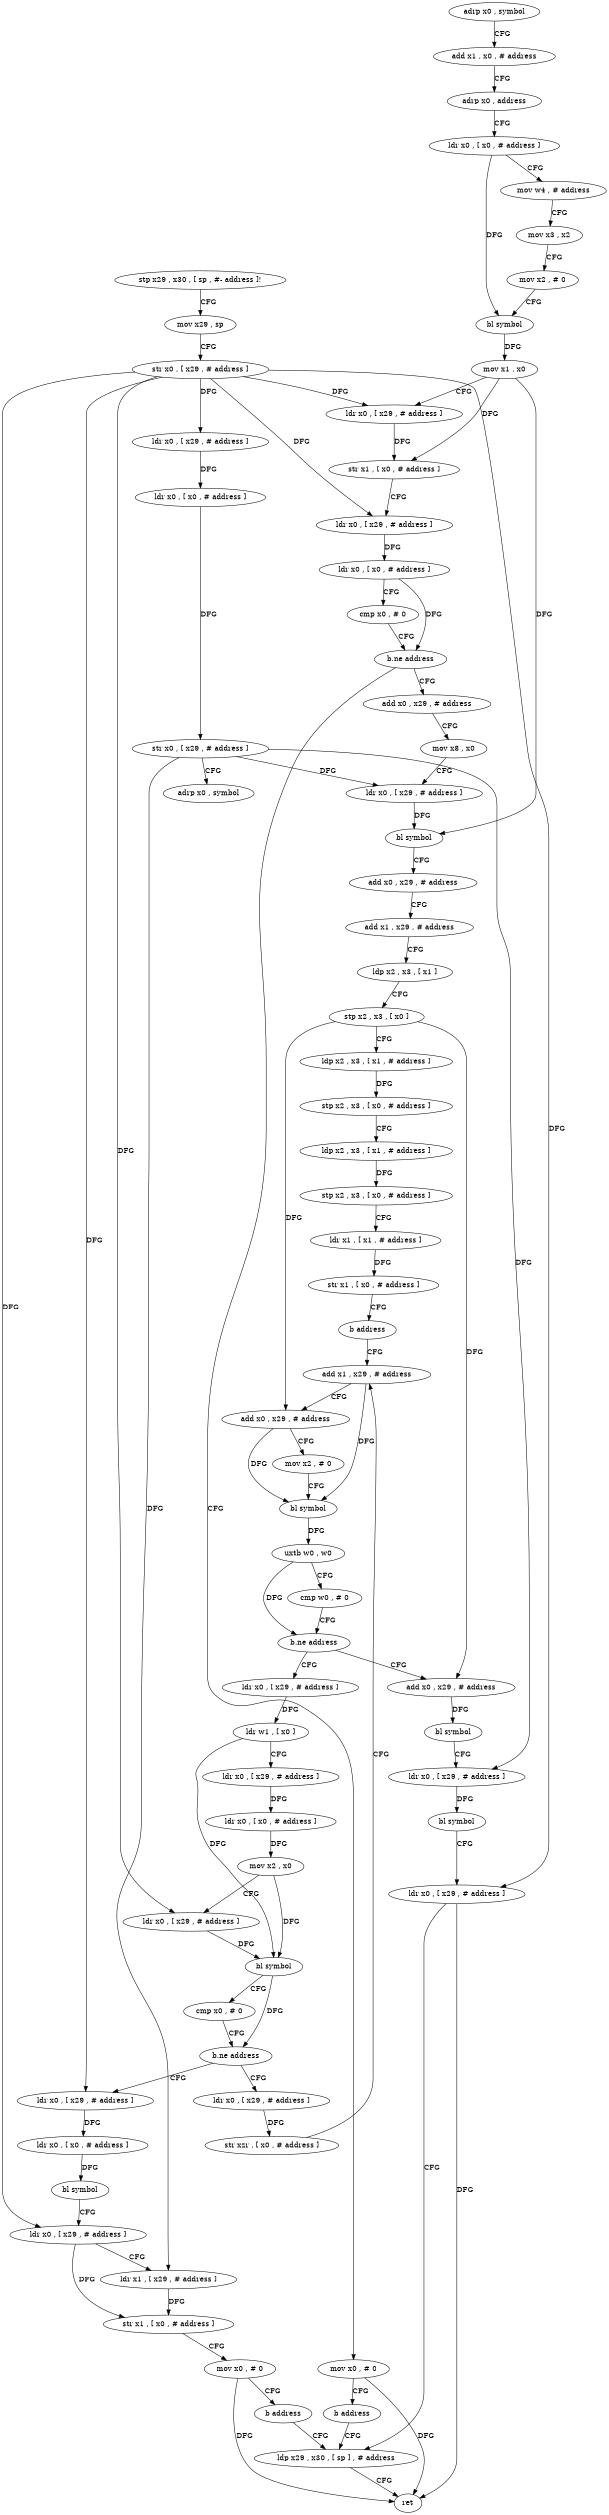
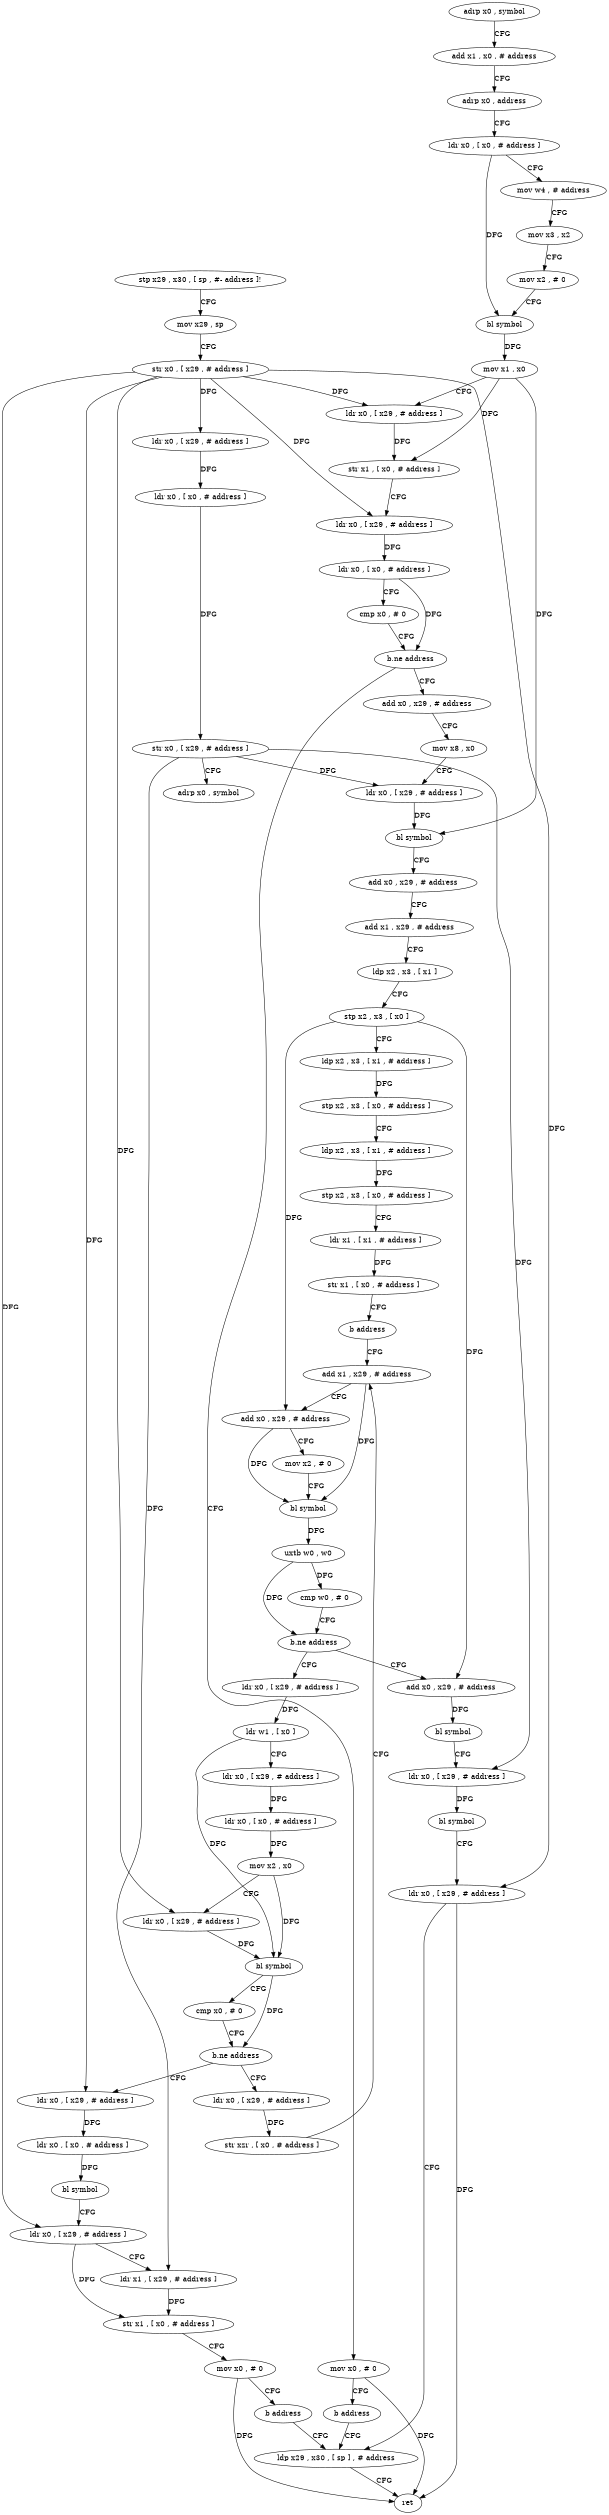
(325, 1576) -> (325, 1576)
